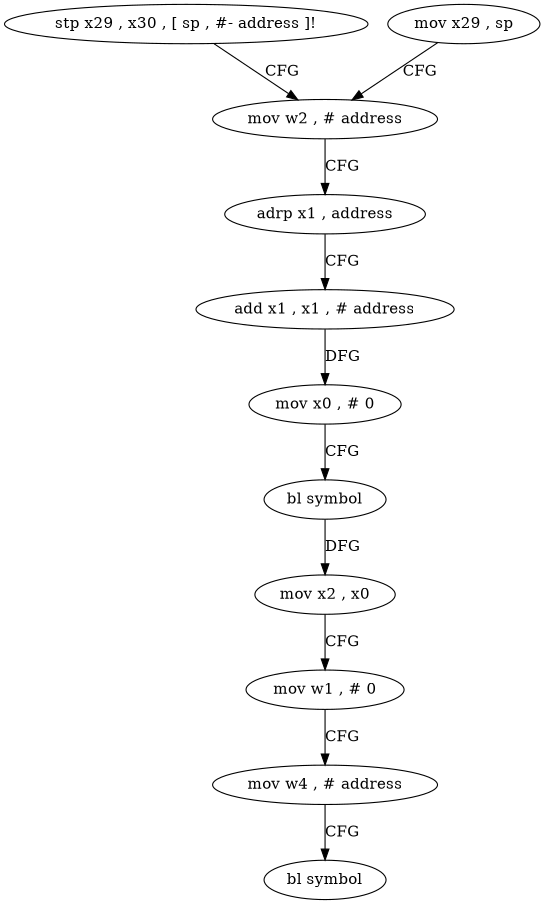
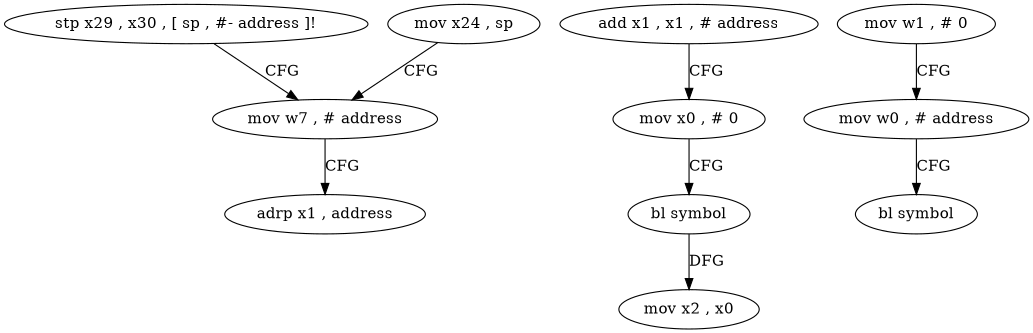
(464, 24) -> (464, 24)
(325, 119) -> (325, 119)
(325, 256) -> none
(343, 357) -> (707, 72)
(325, 637) -> none
(325, 785) -> (916, 119)
